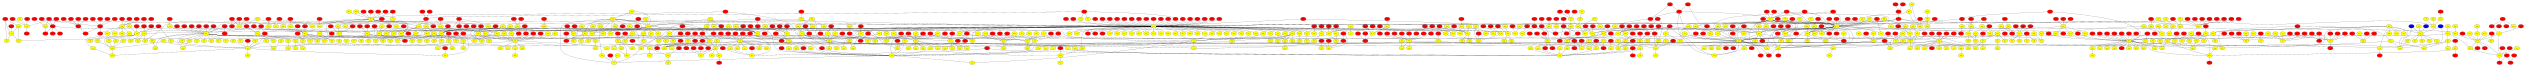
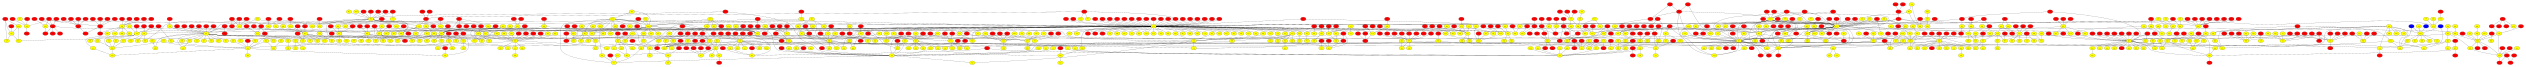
none -> (1837, 55)
